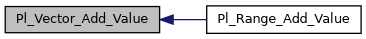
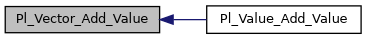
(284, 20) -> (284, 20)
